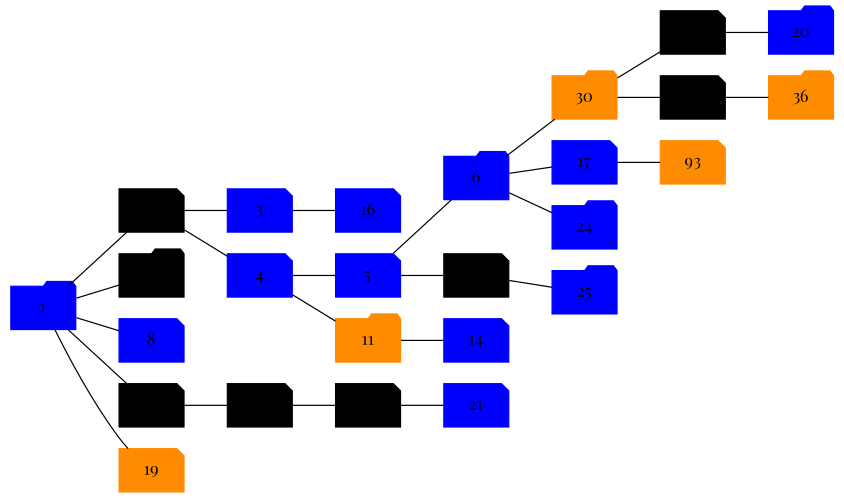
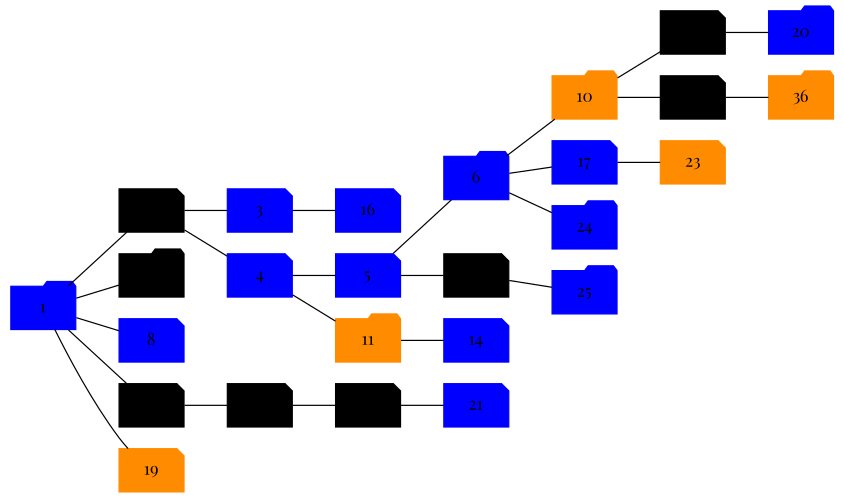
(585, 97) -> (585, 97)
(693, 162) -> (693, 162)
